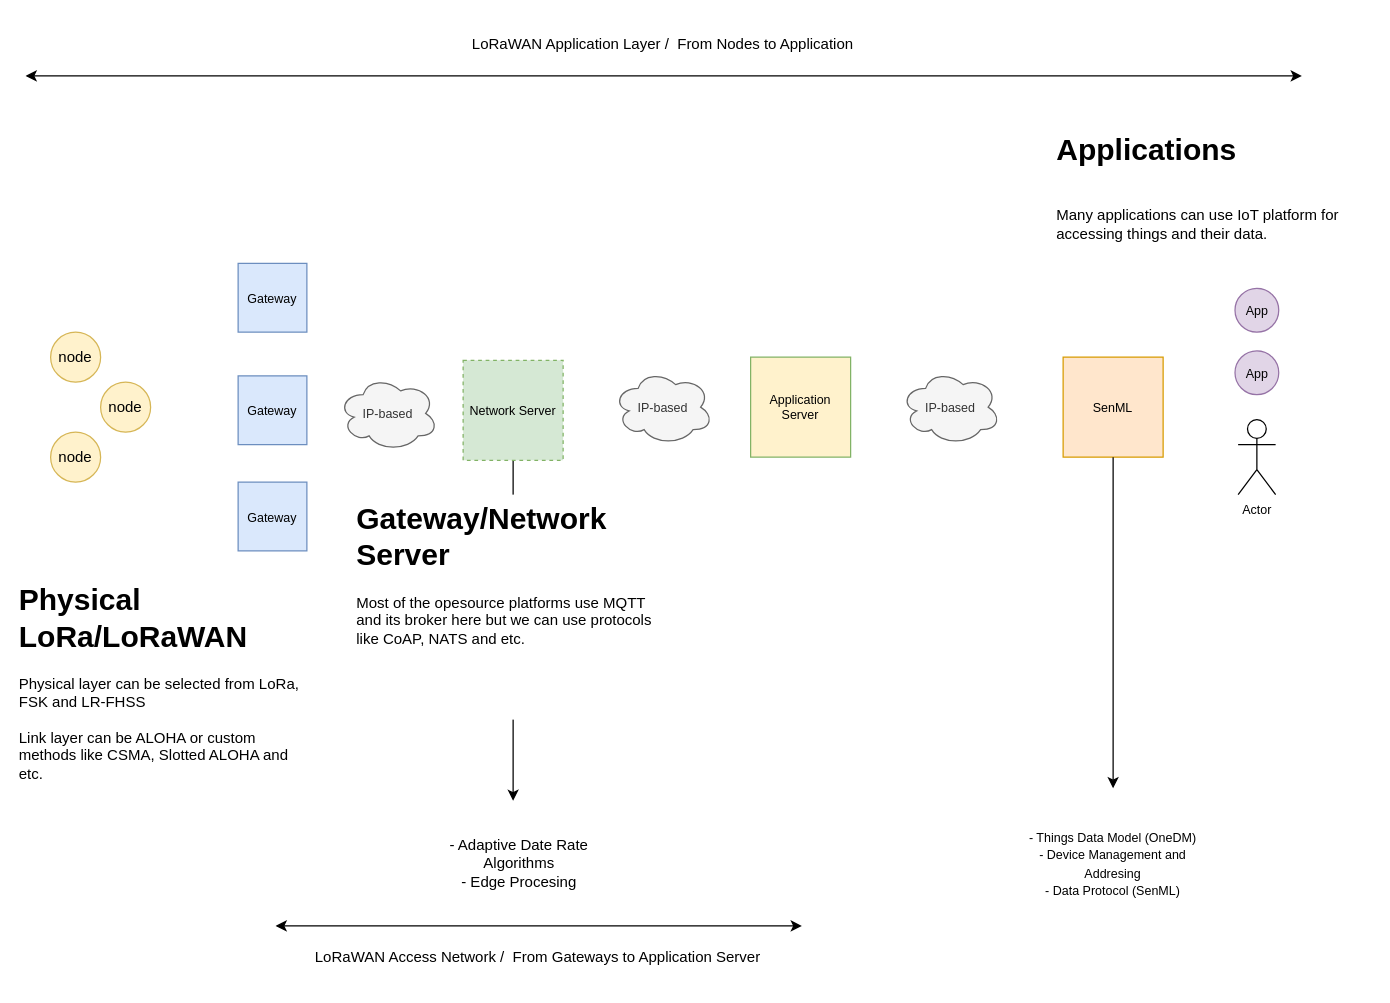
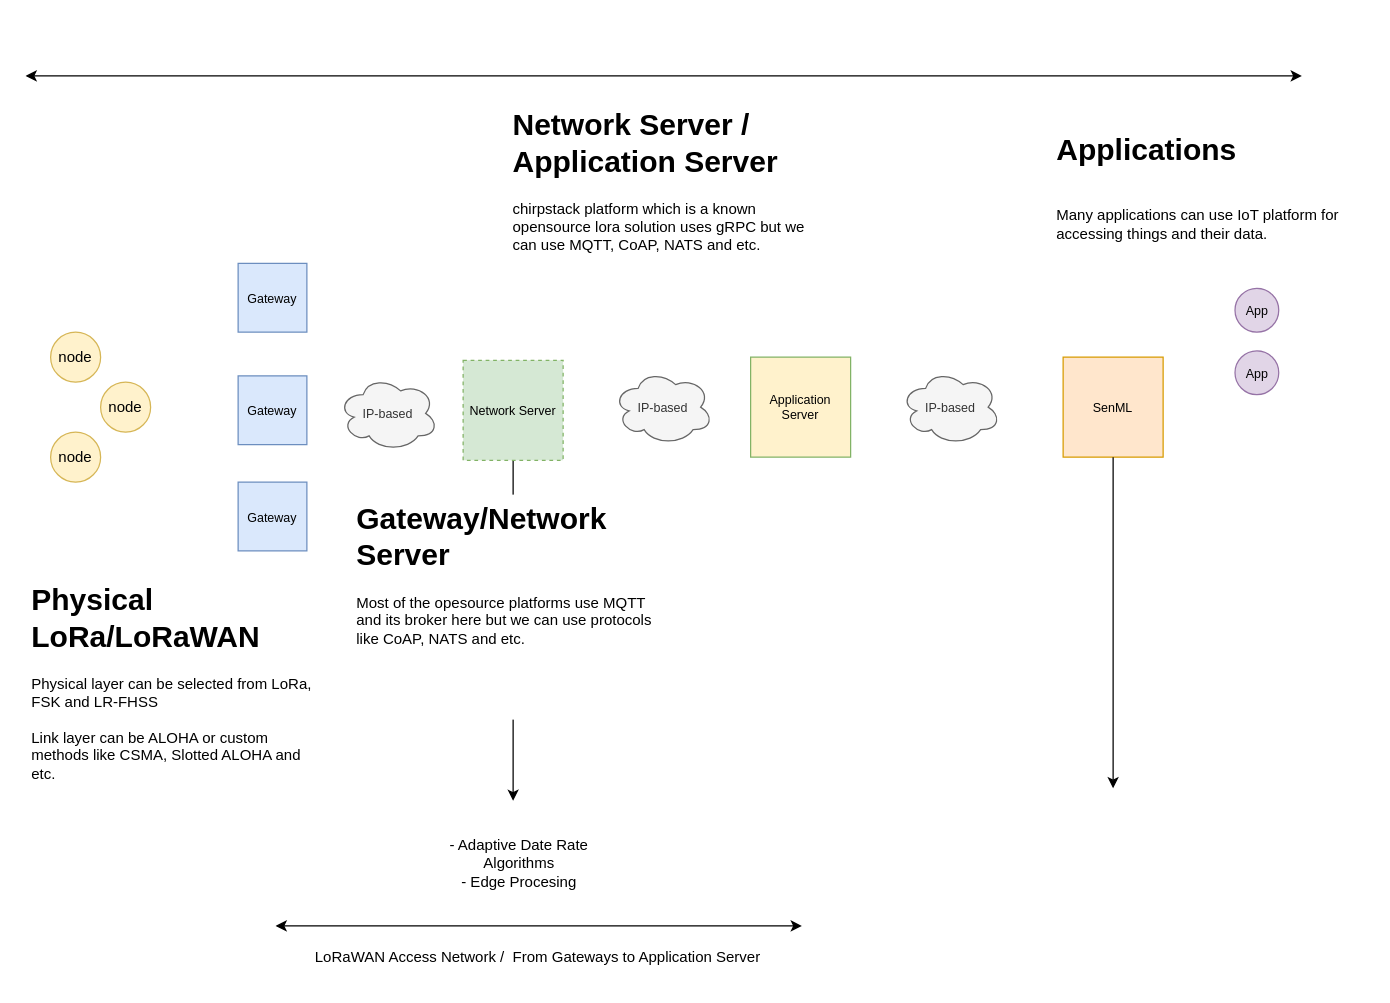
(663, 44) -> none
none -> (663, 213)
(1257, 457) -> none
(163, 688) -> (176, 688)
(1113, 863) -> none
